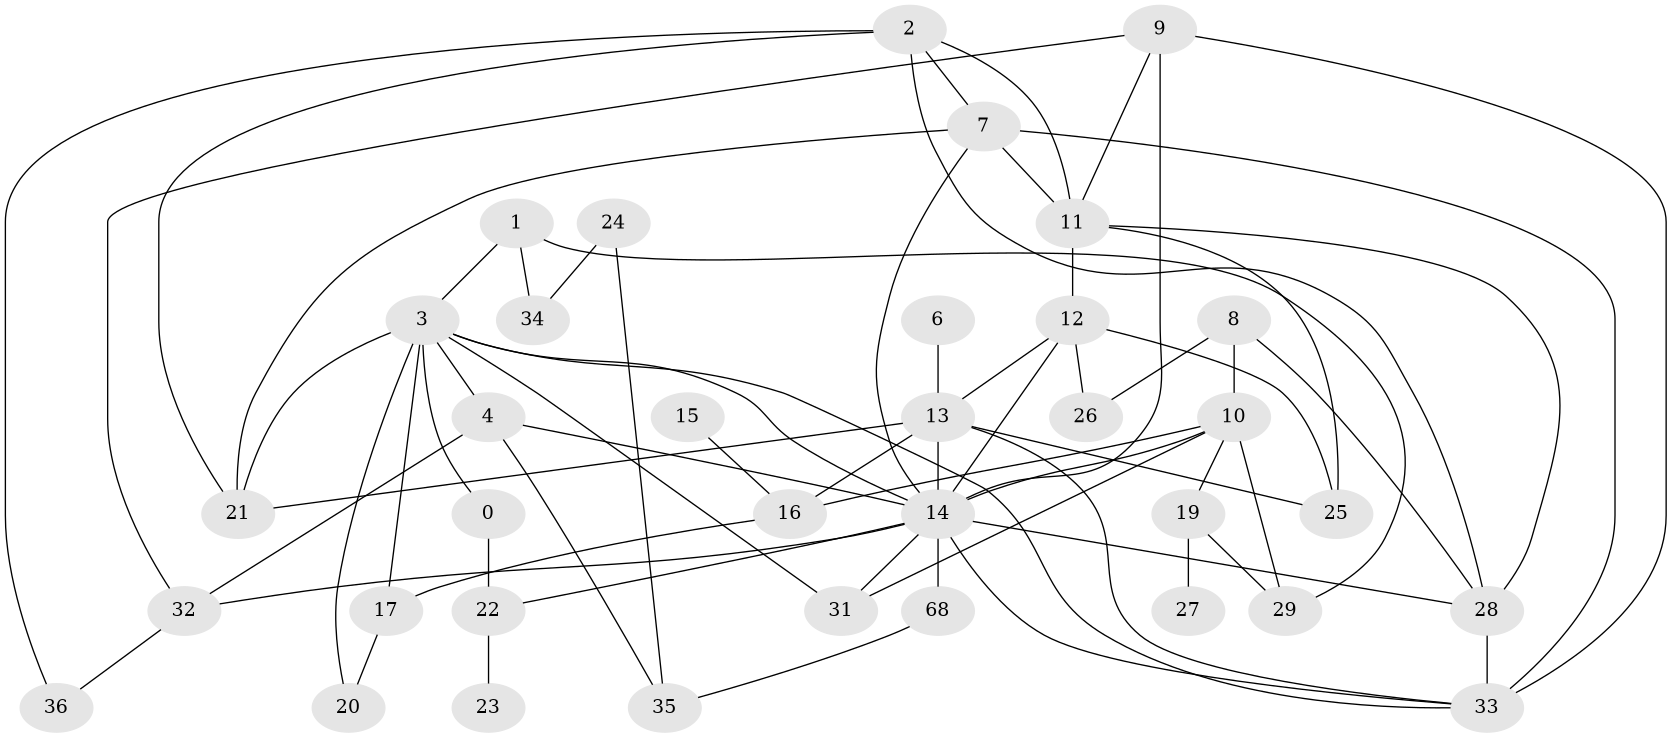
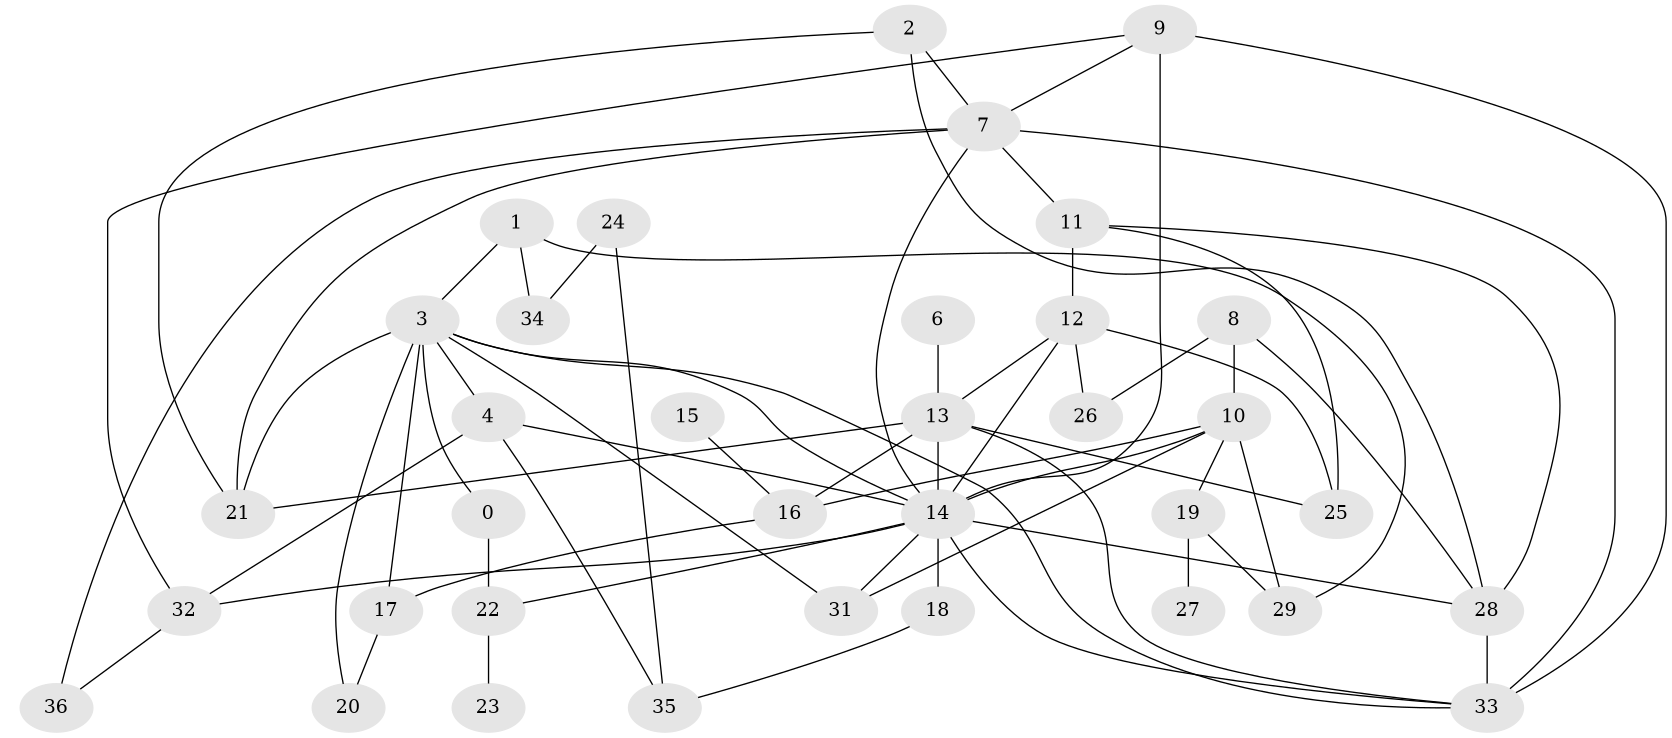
(182, 97) -> (368, 202)
(1030, 100) -> none
(1116, 127) -> (1072, 78)
(938, 611) -> (938, 611)
